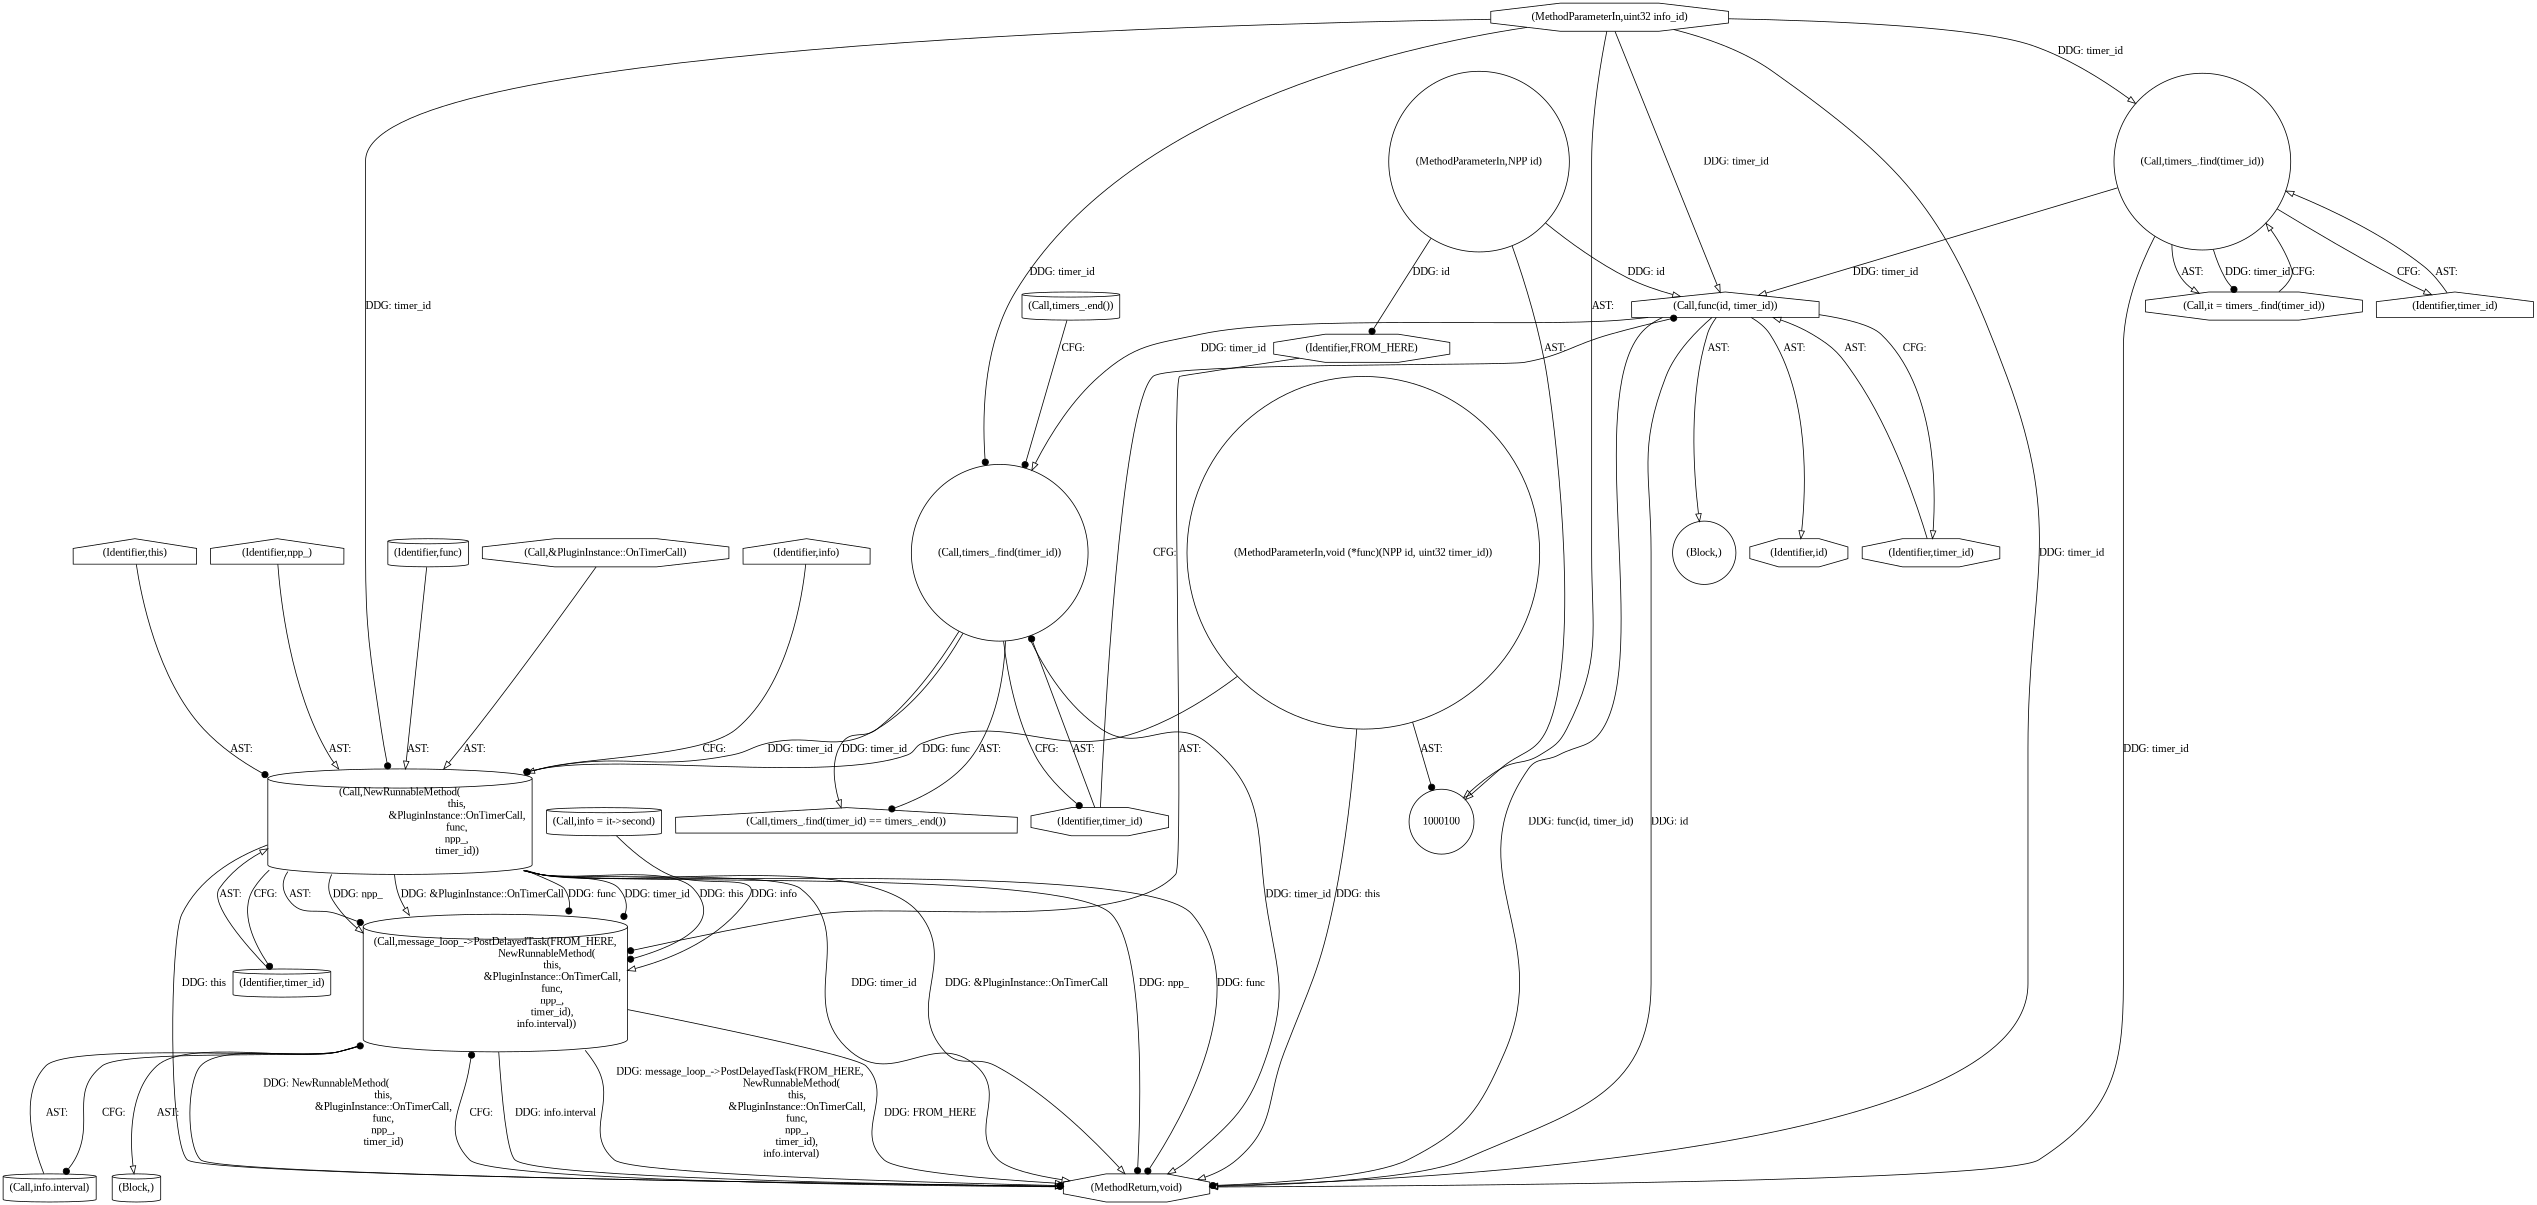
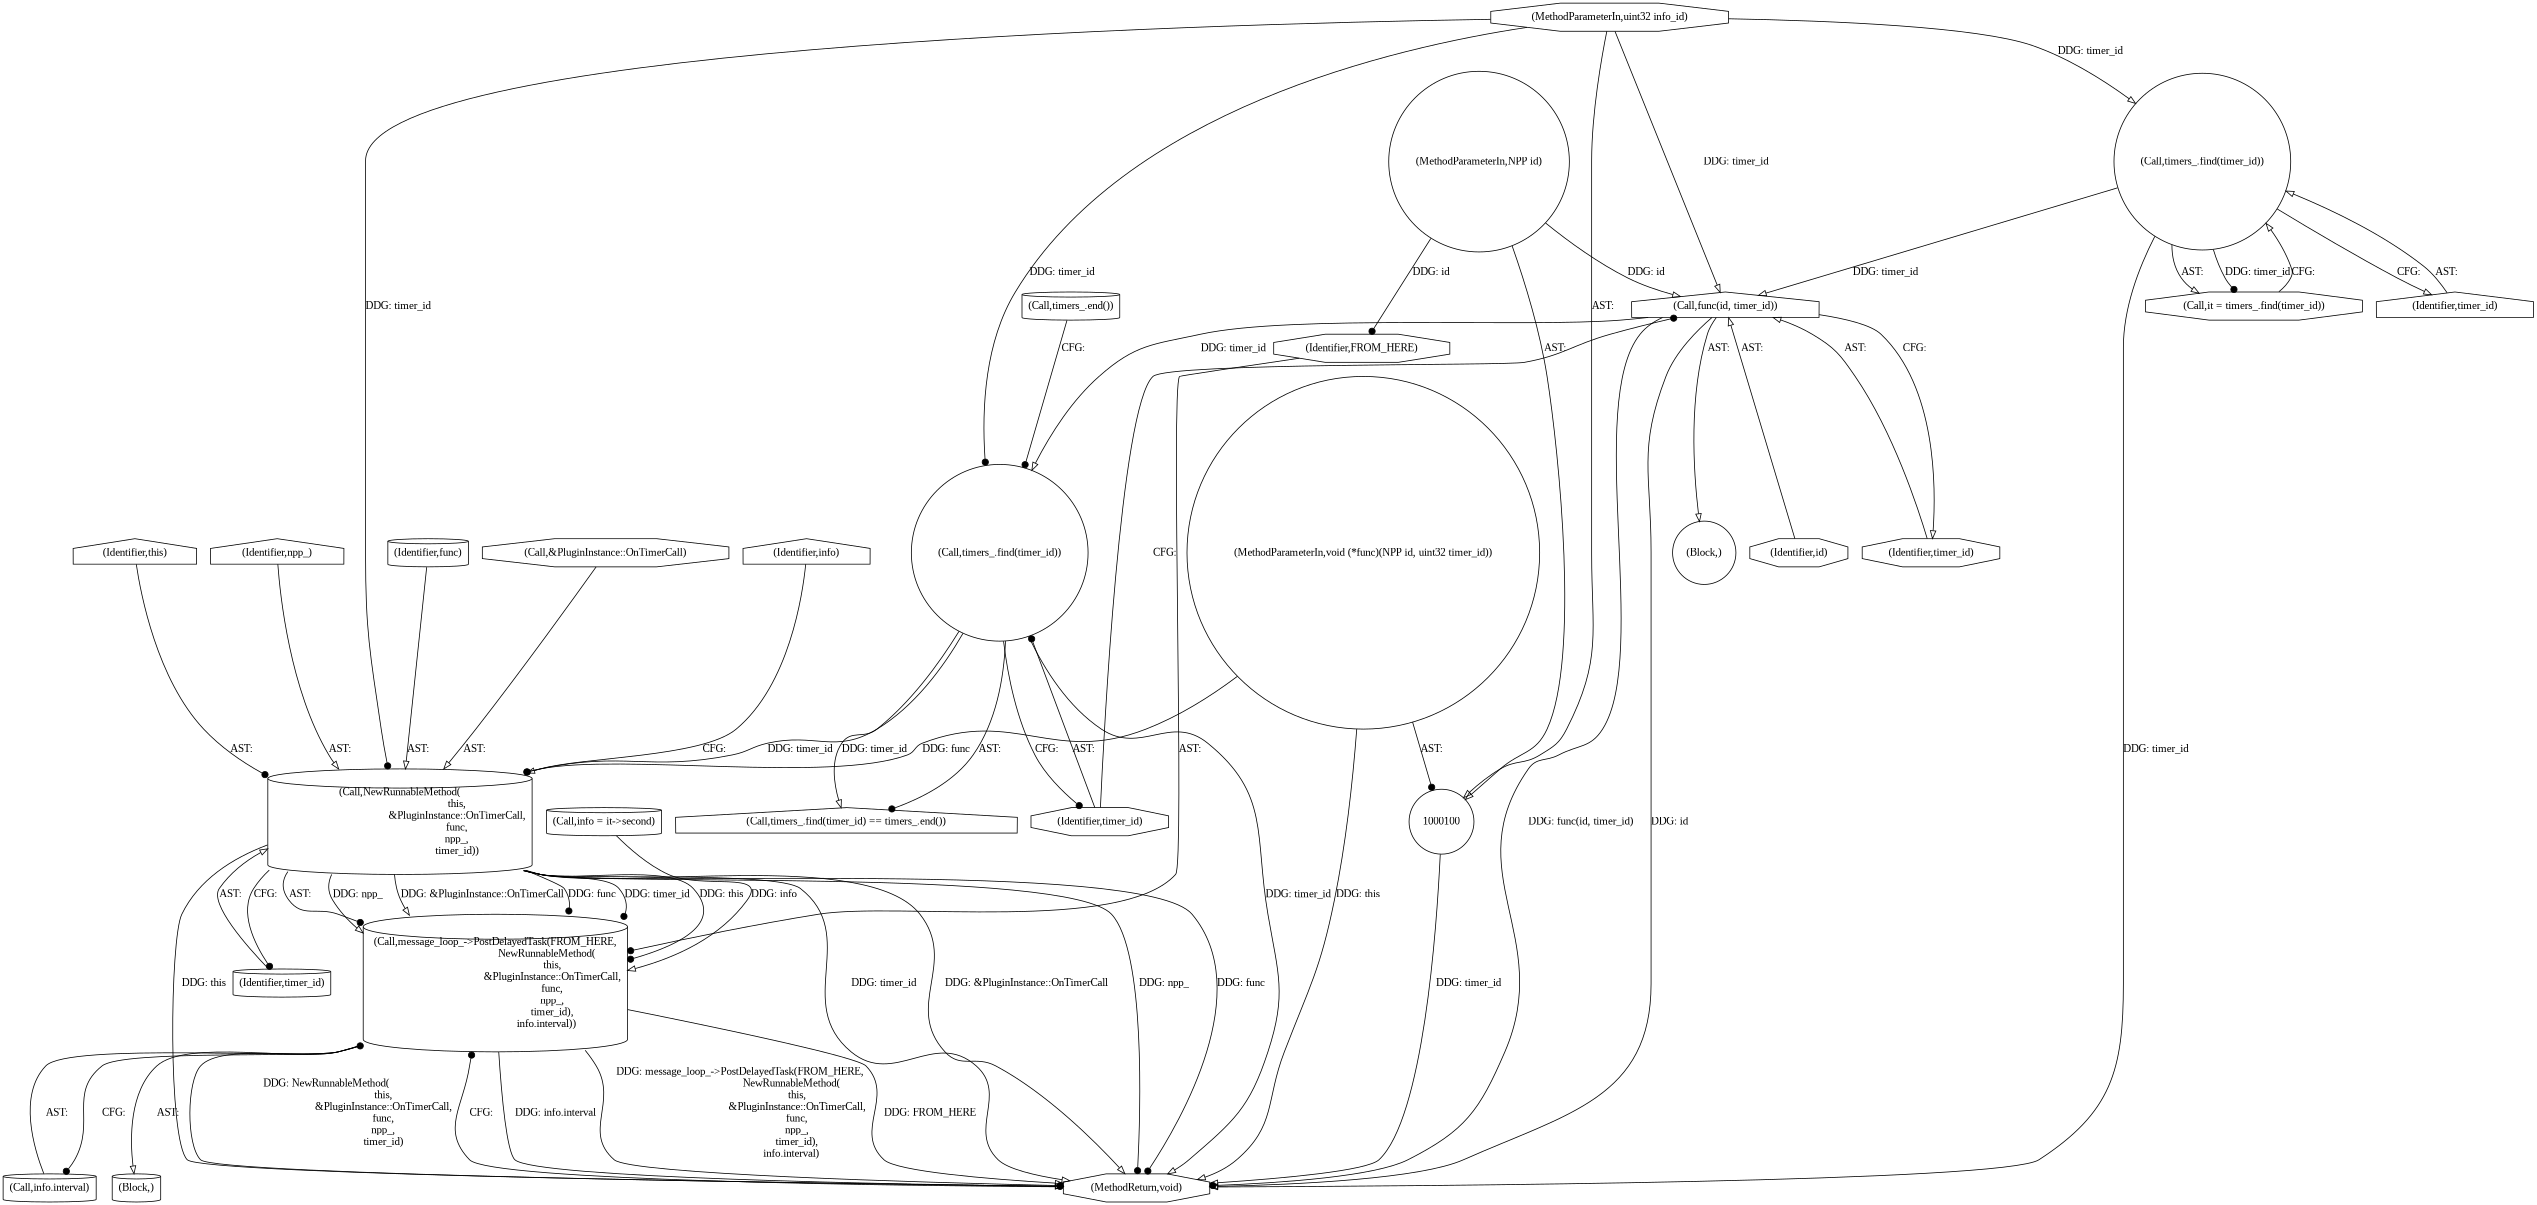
(1799, 417) -> (1763, 432)
(2028, 862) -> (1410, 1091)
